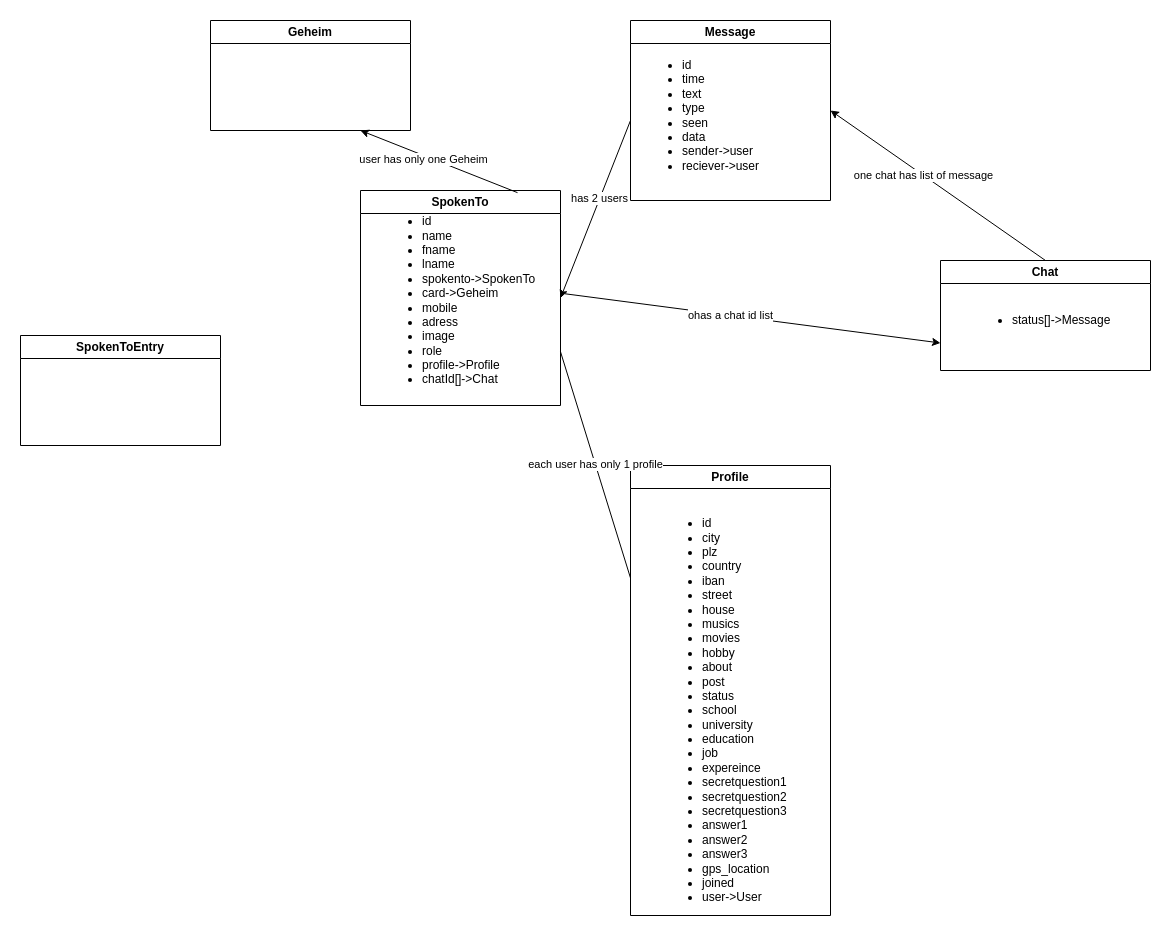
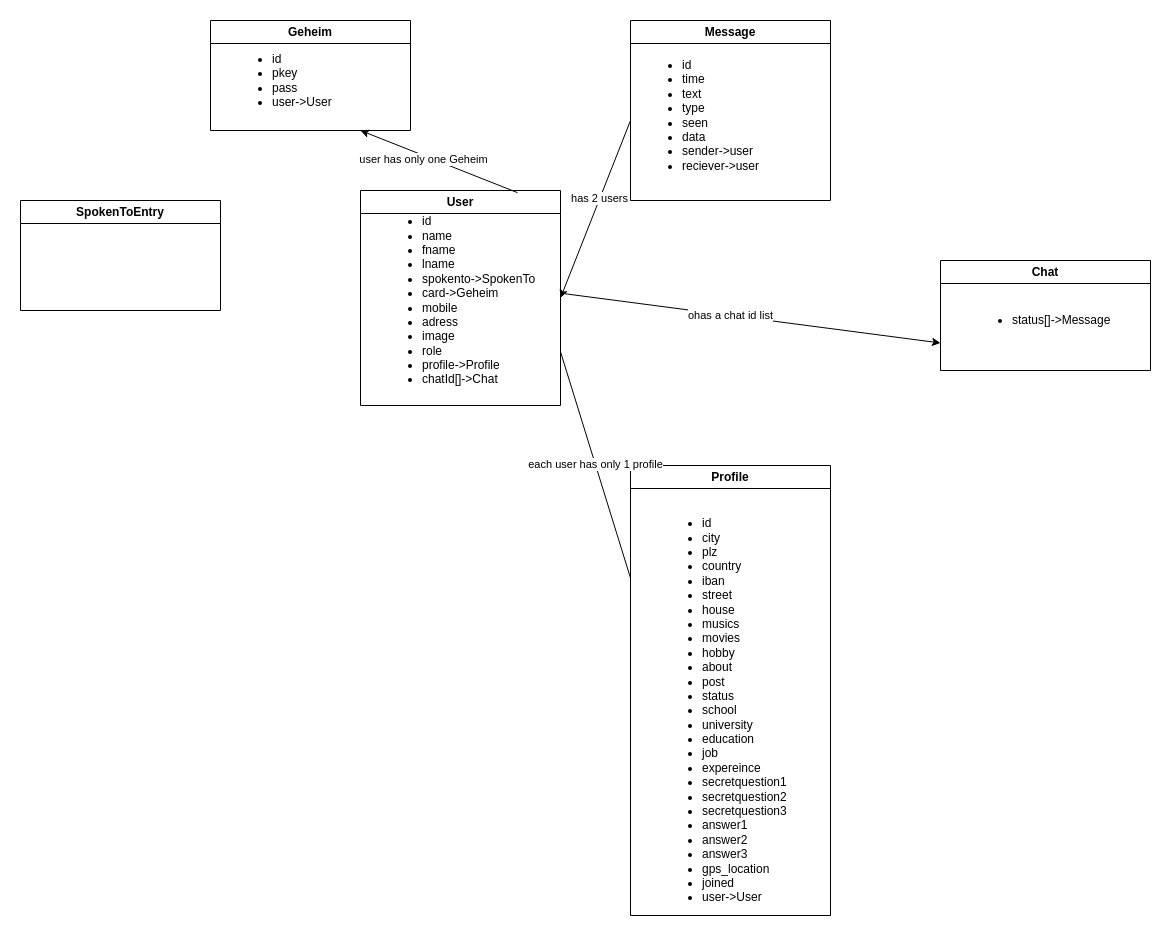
none -> (291, 81)
(941, 188) -> none
(461, 203) -> (461, 203)
(121, 391) -> (121, 256)
